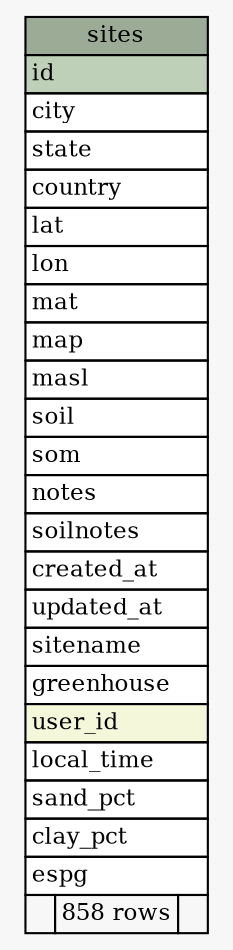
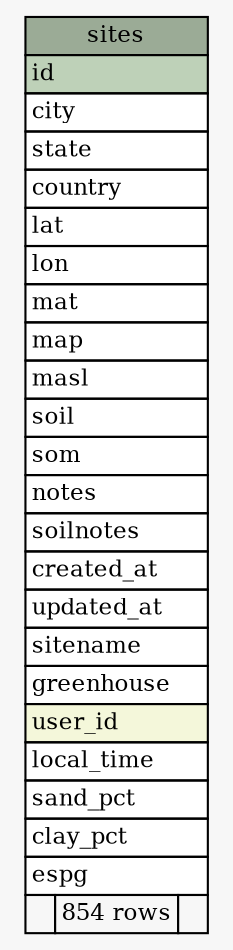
(117, 913) -> (117, 913)
